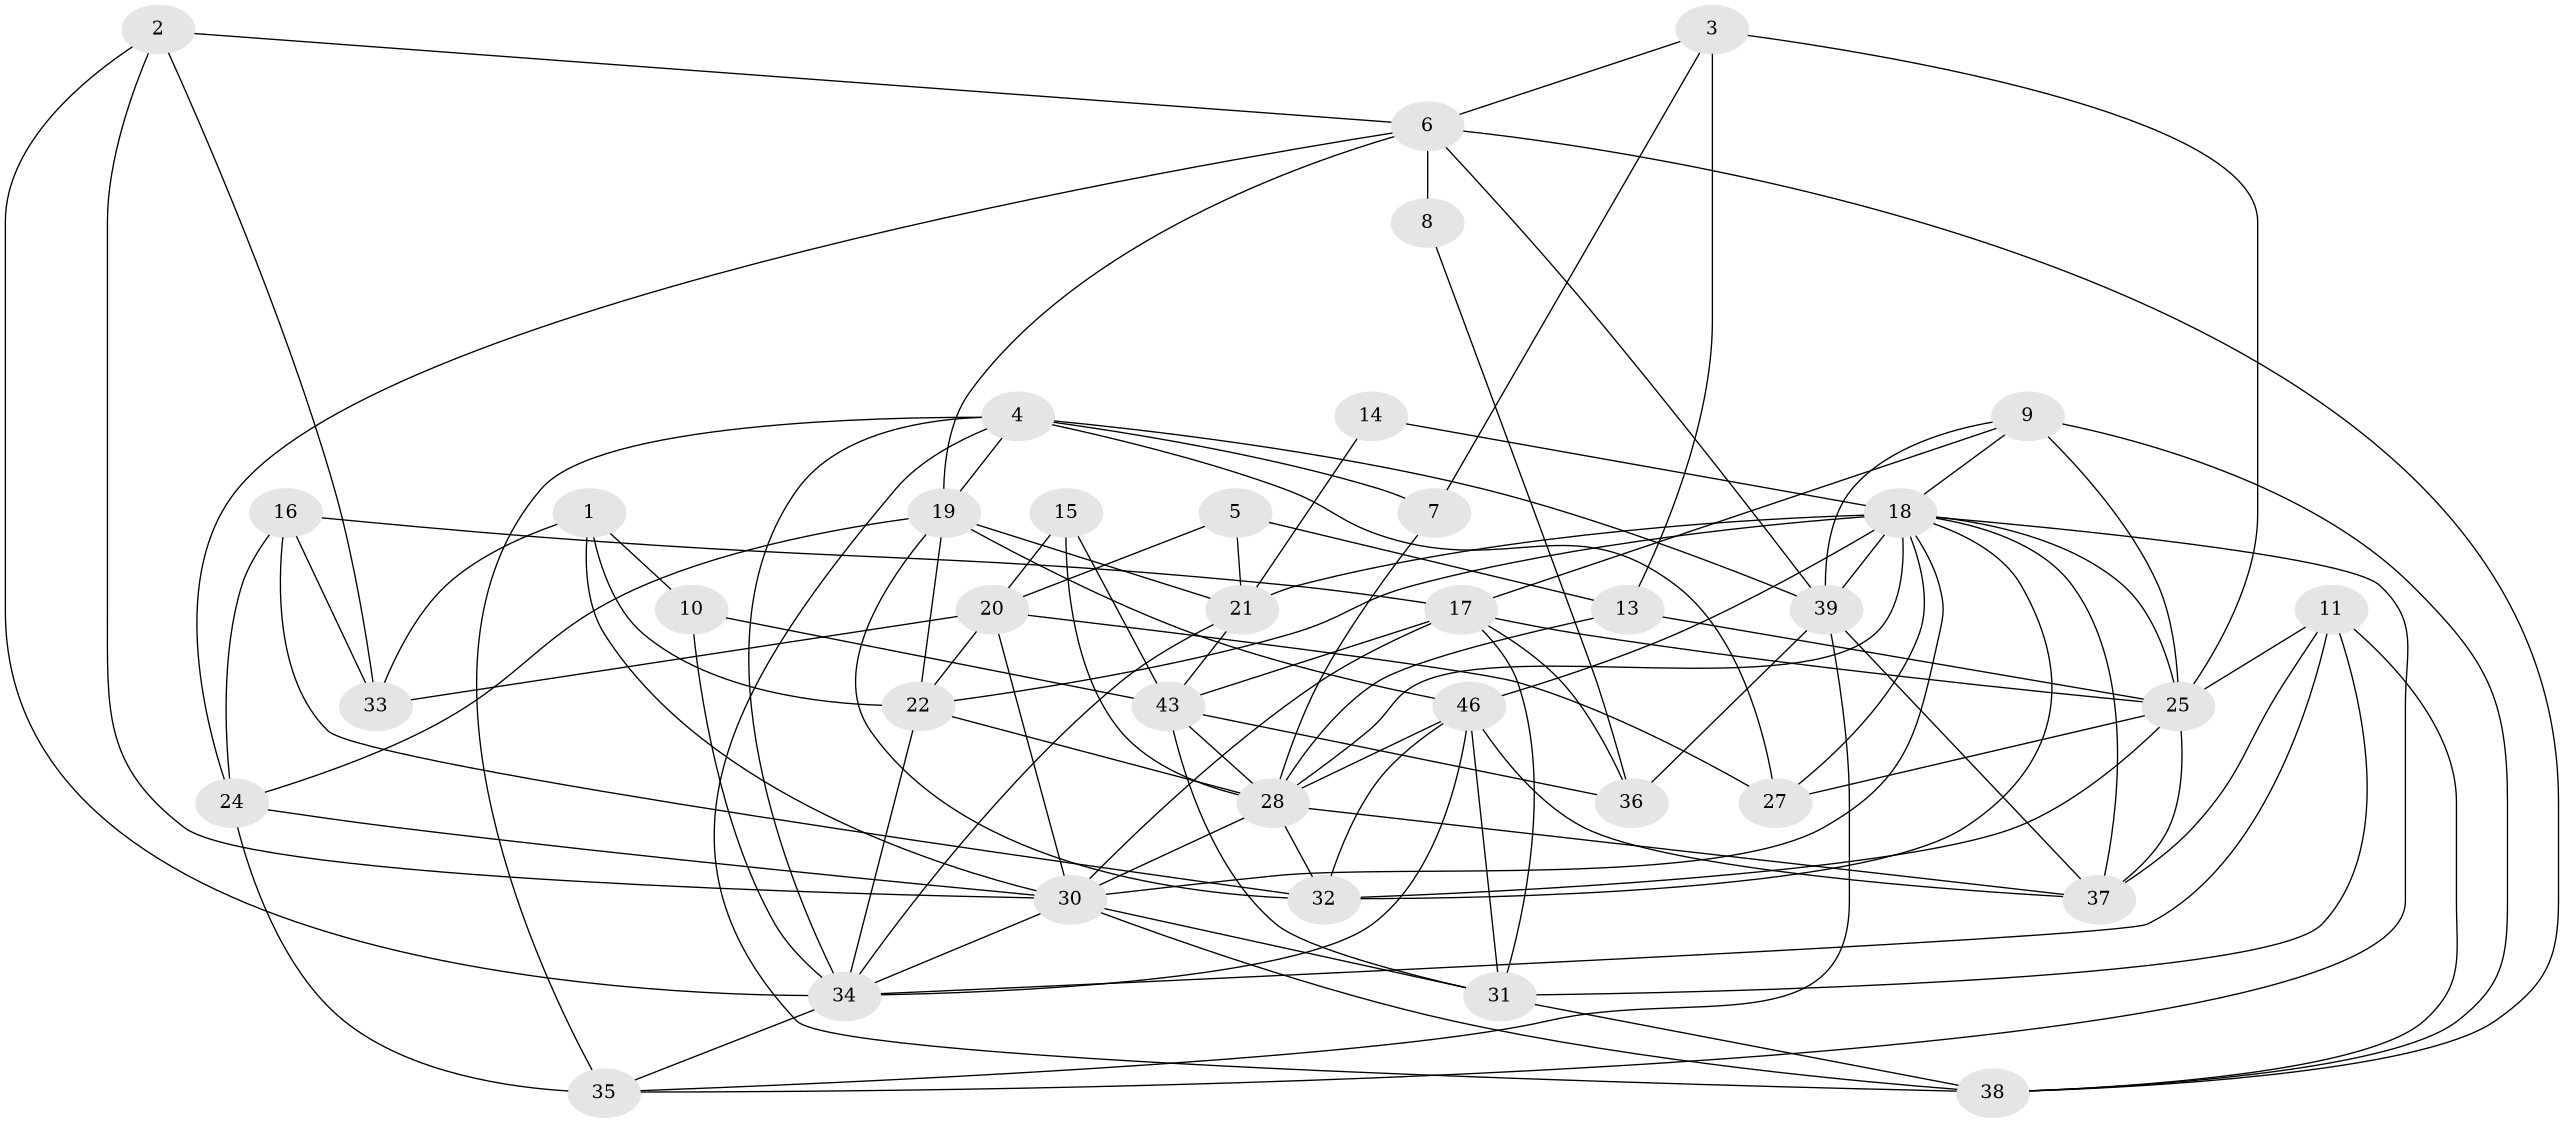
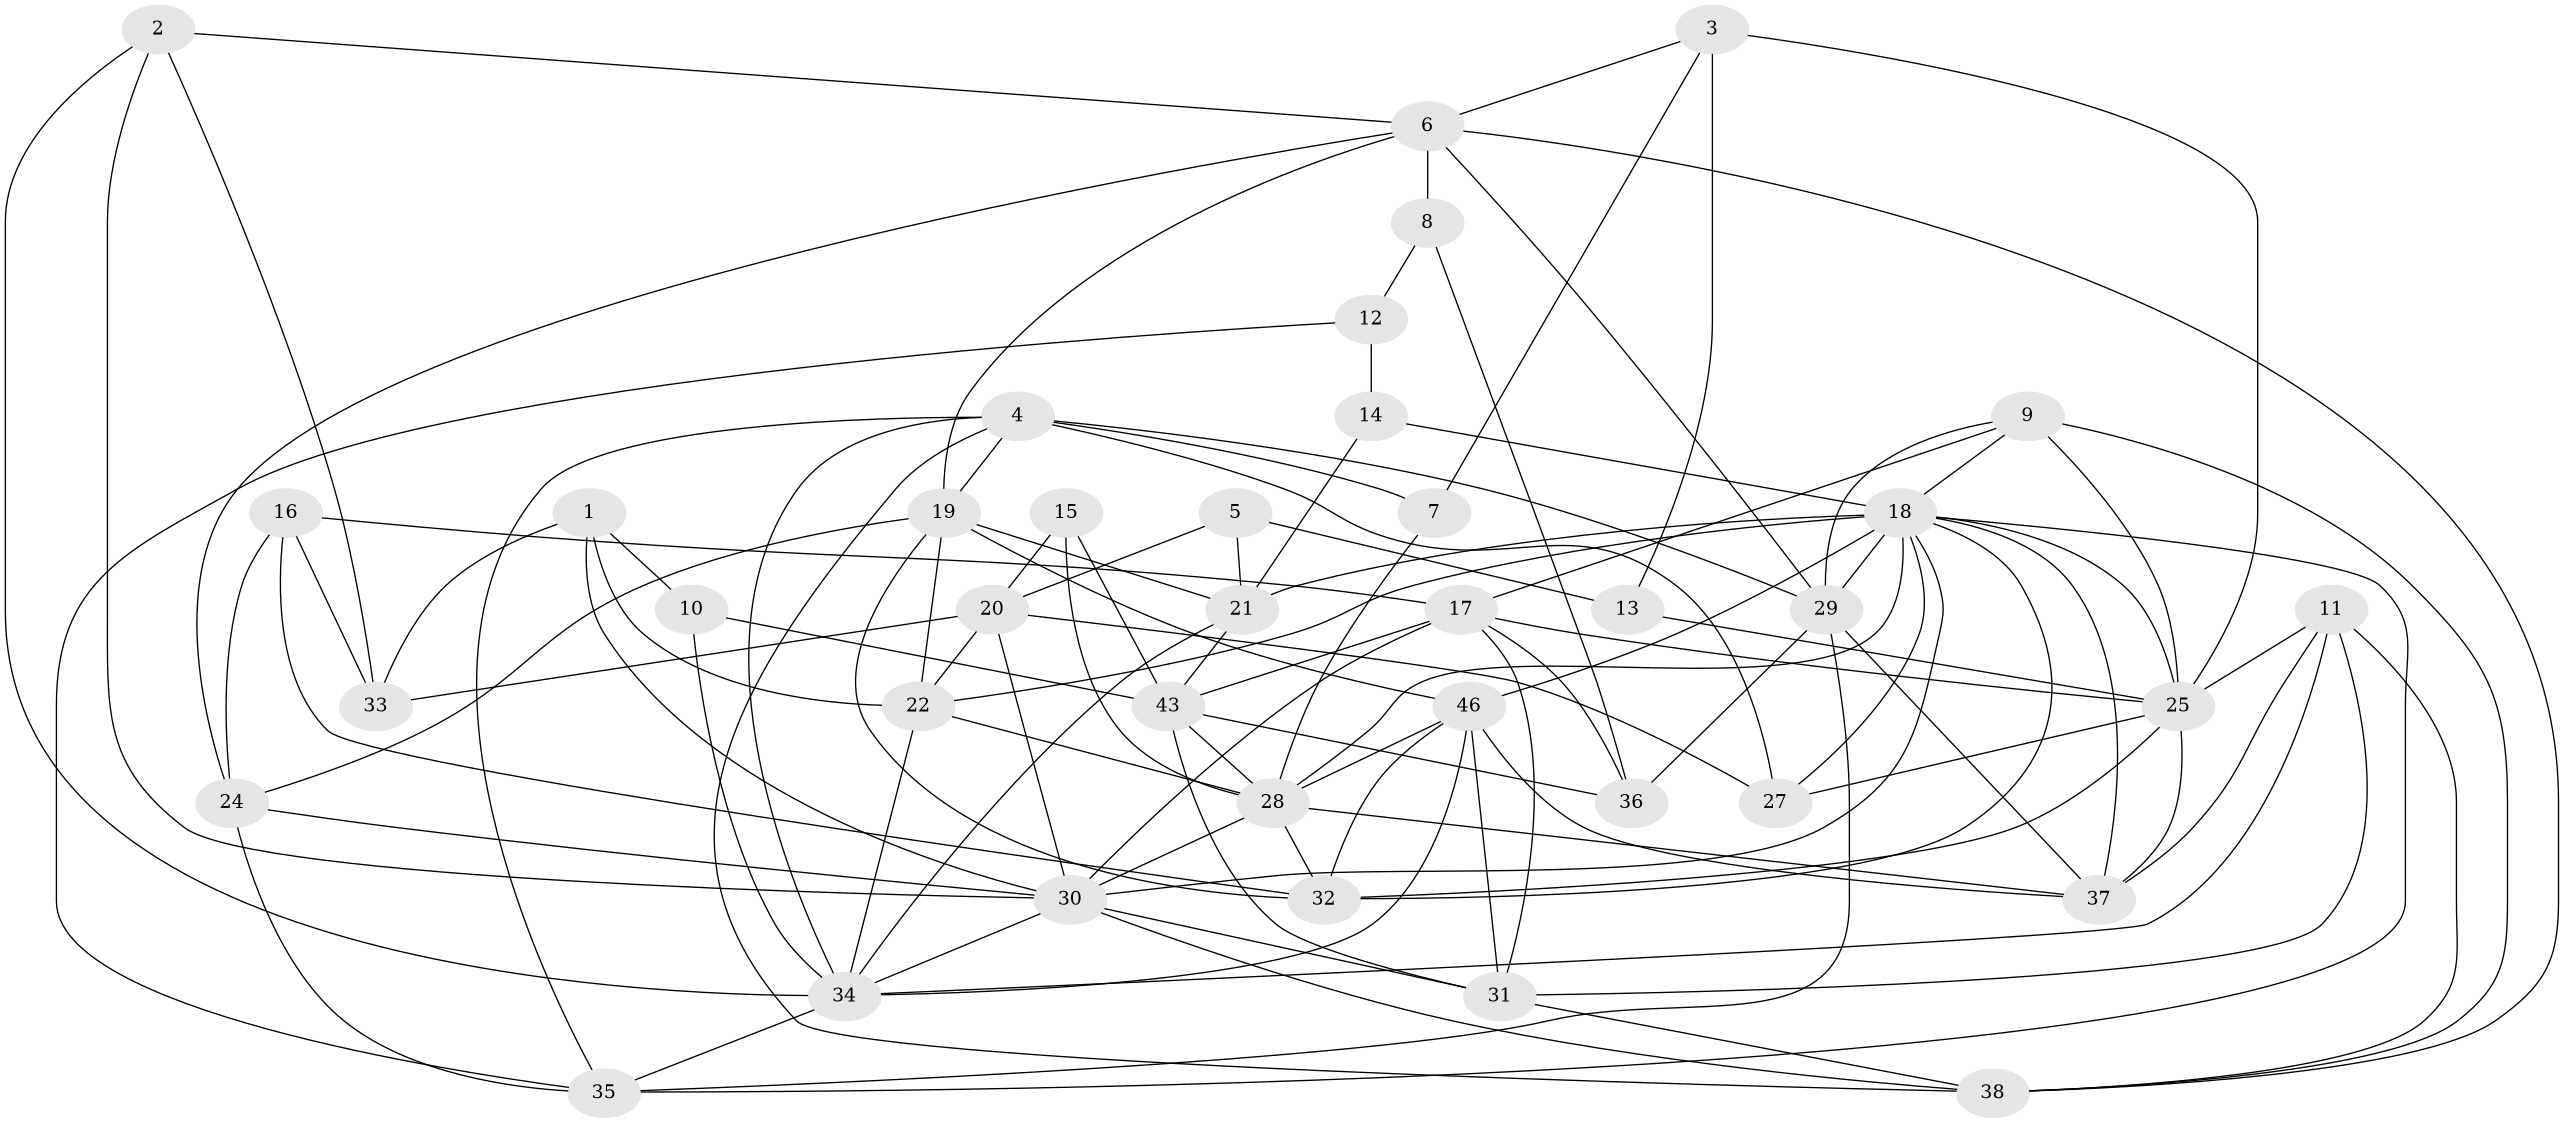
none -> (1371, 320)
(1827, 610) -> (1827, 610)
(1436, 658) -> none
